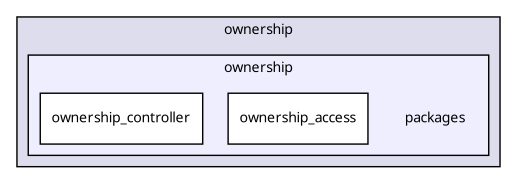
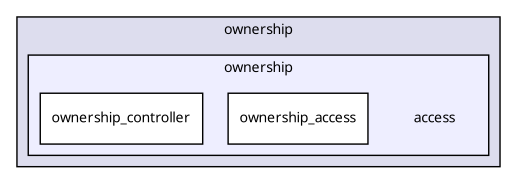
(435, 119) -> (435, 119)
